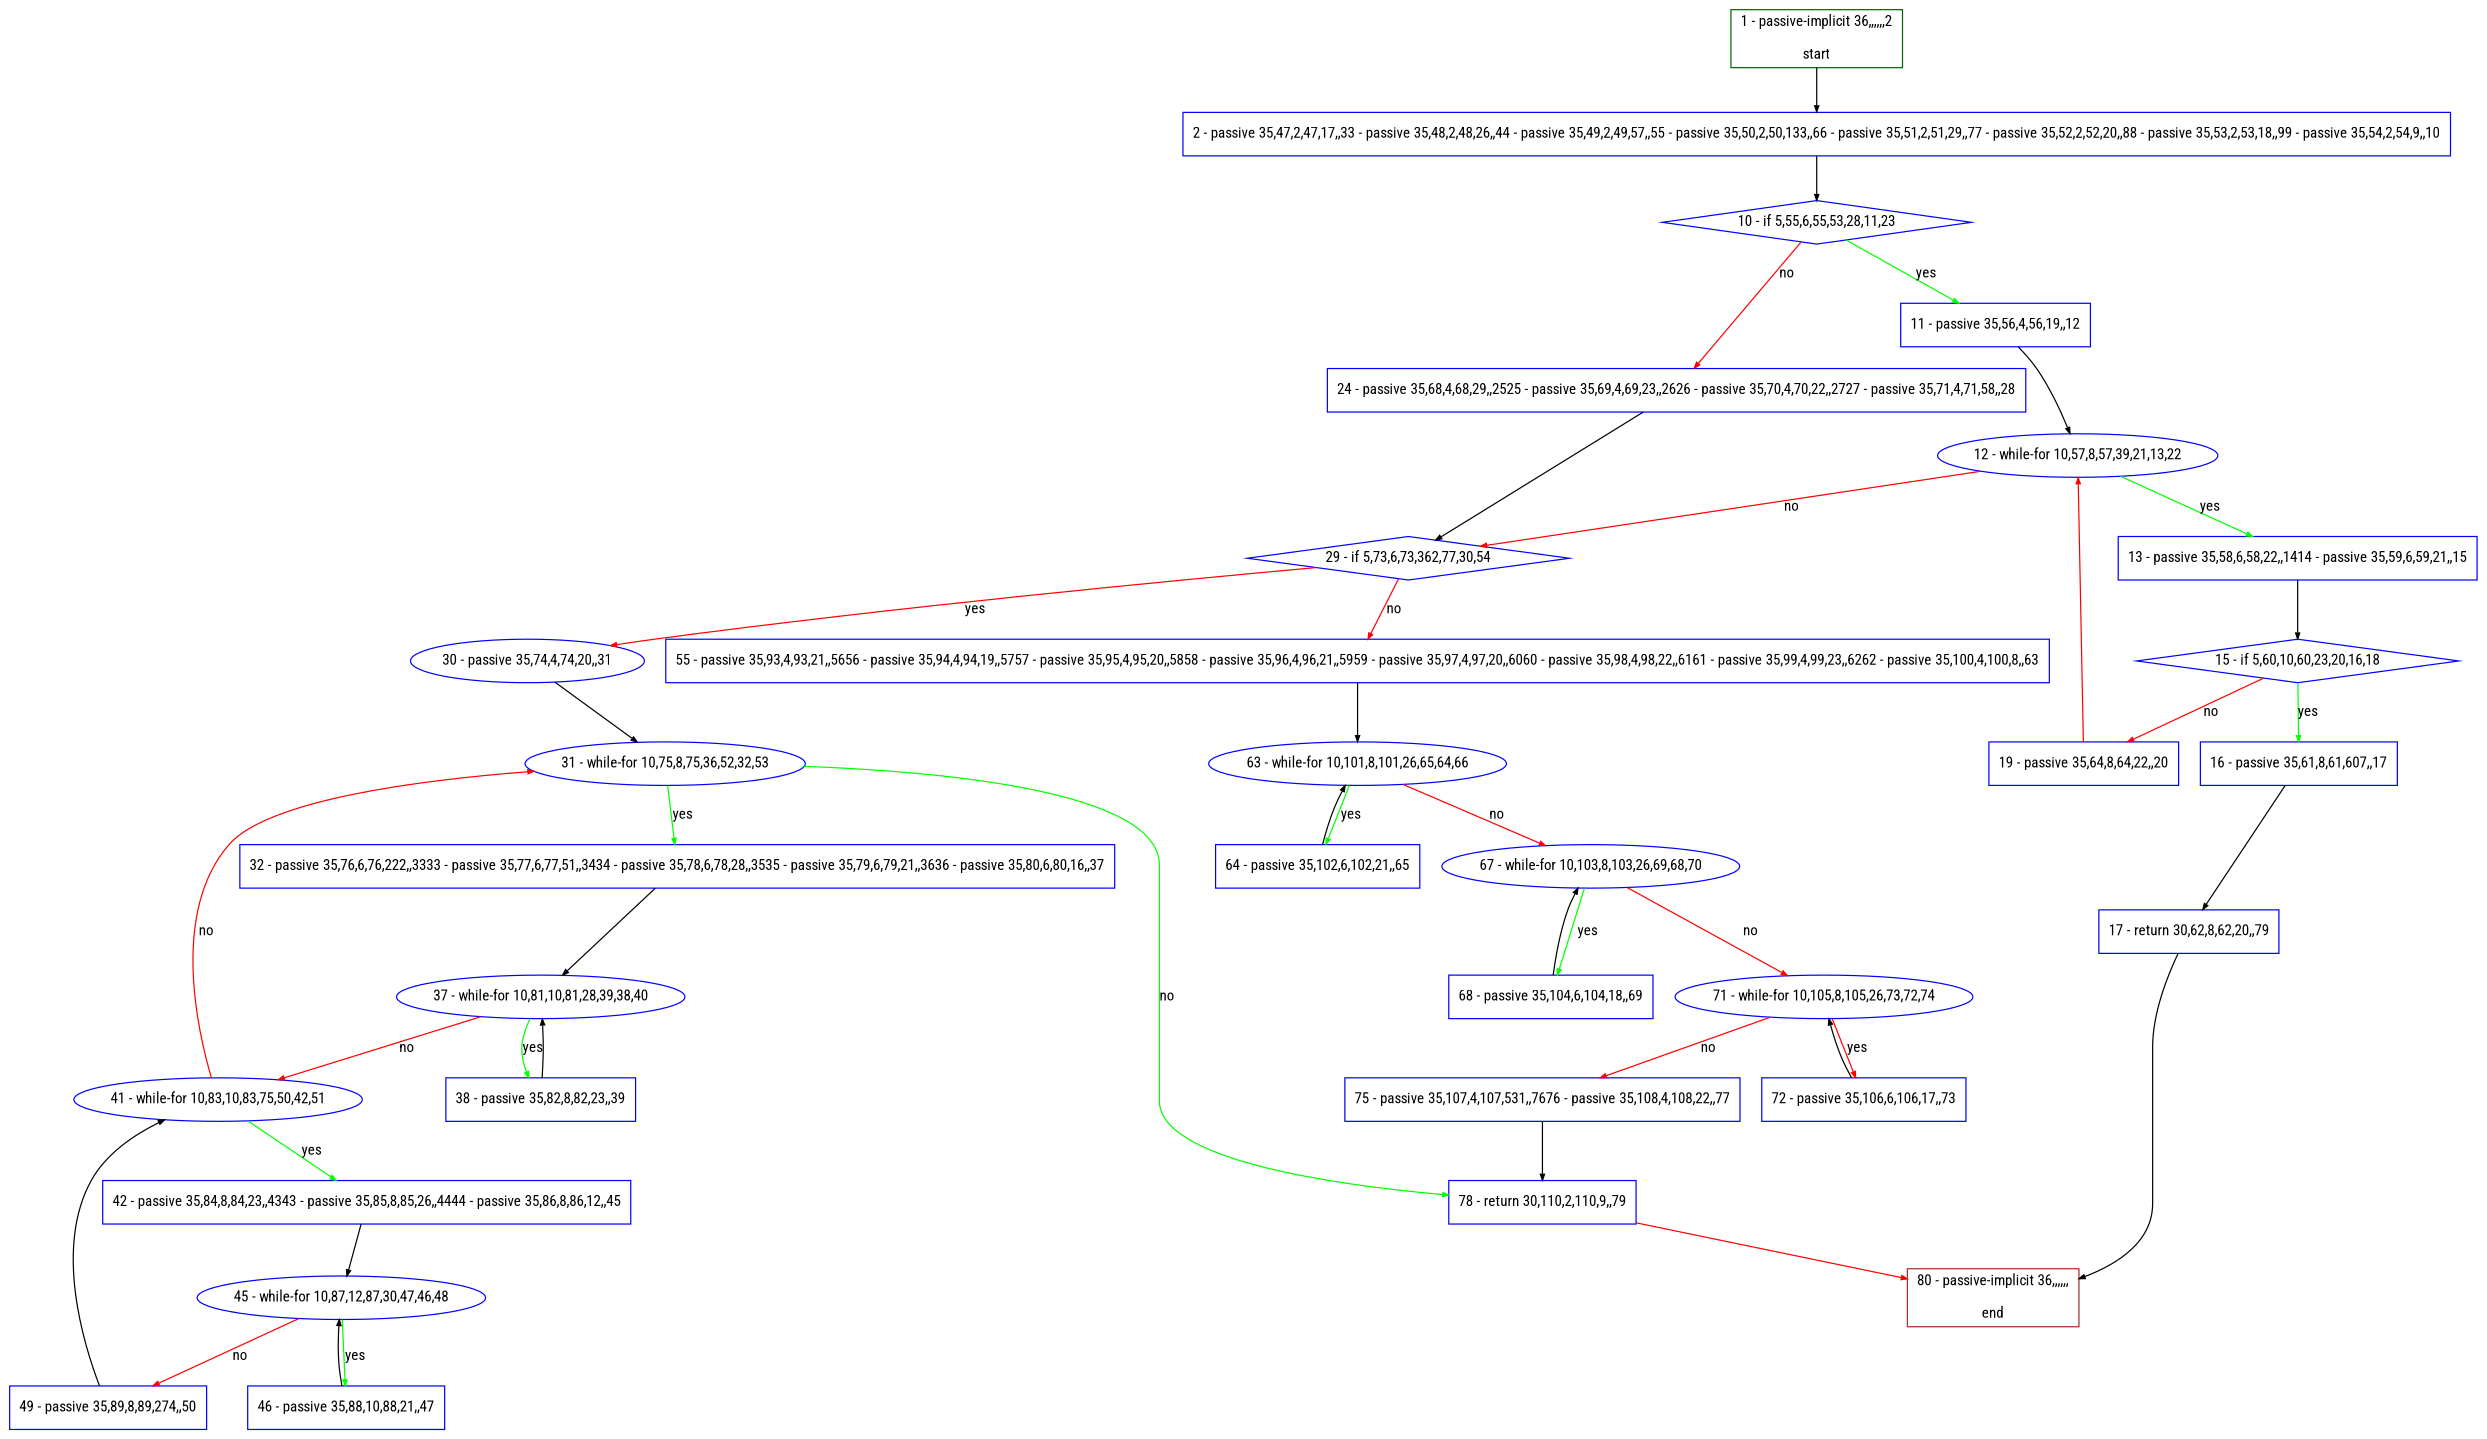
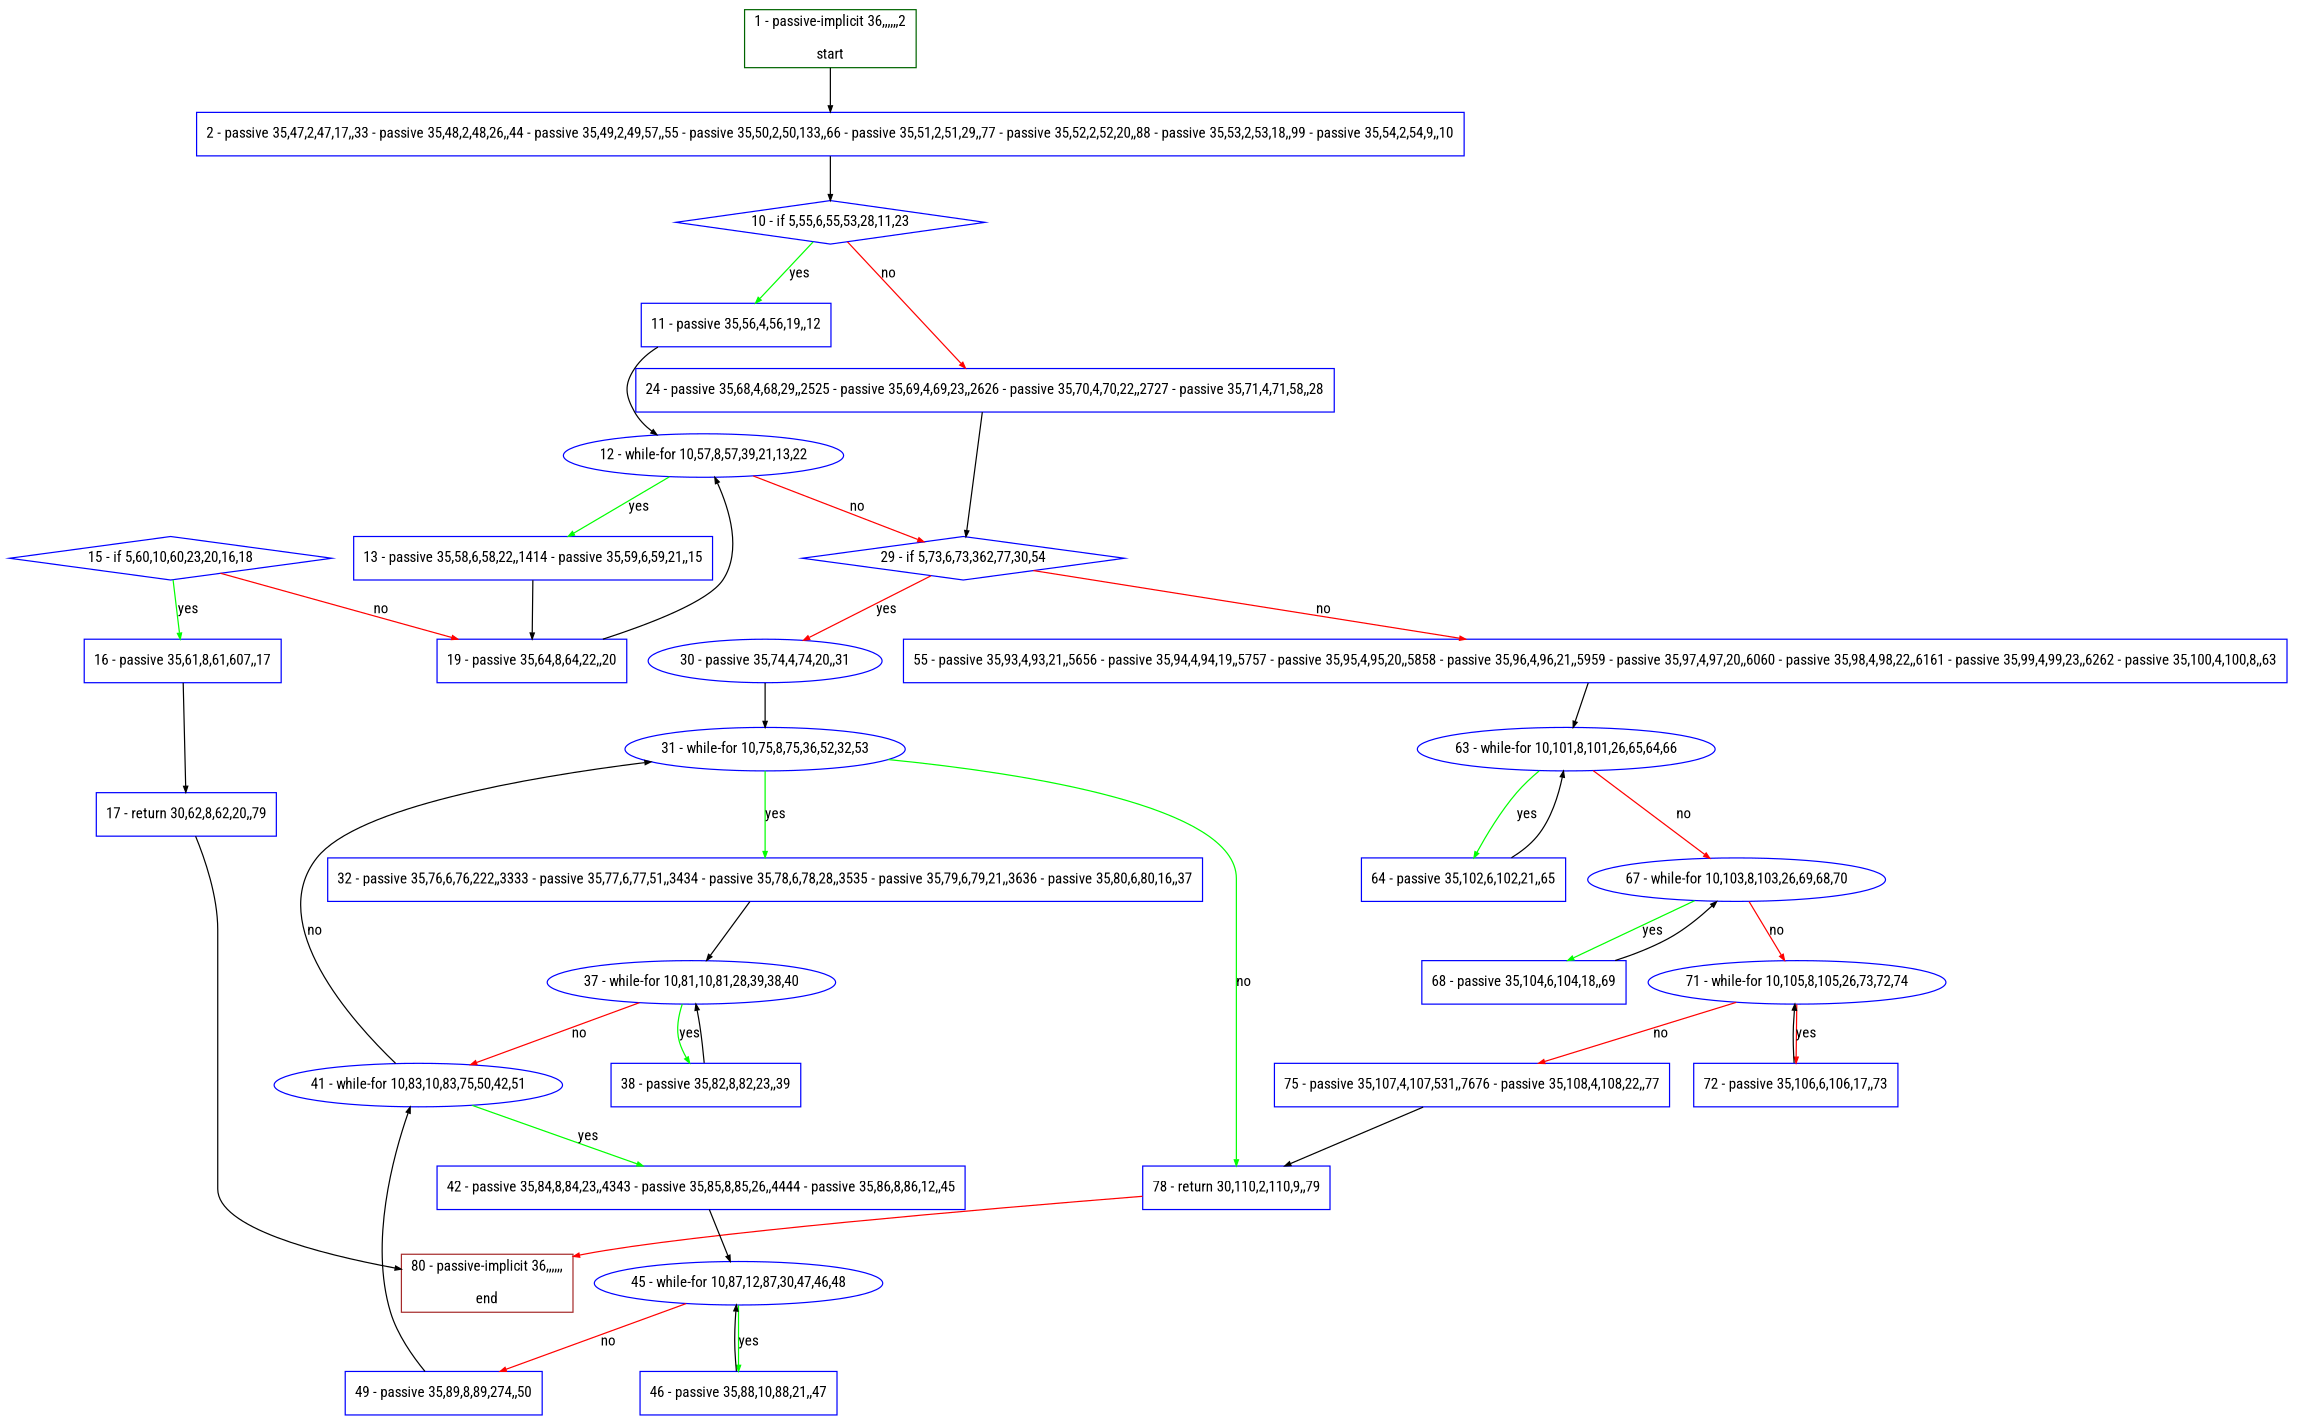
(2298, 606) -> (533, 606)
(2081, 613) -> (711, 592)
(257, 825) -> (360, 828)
